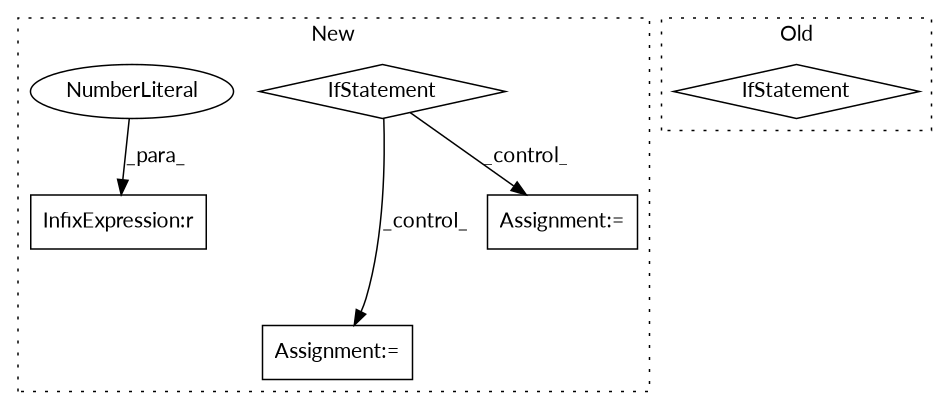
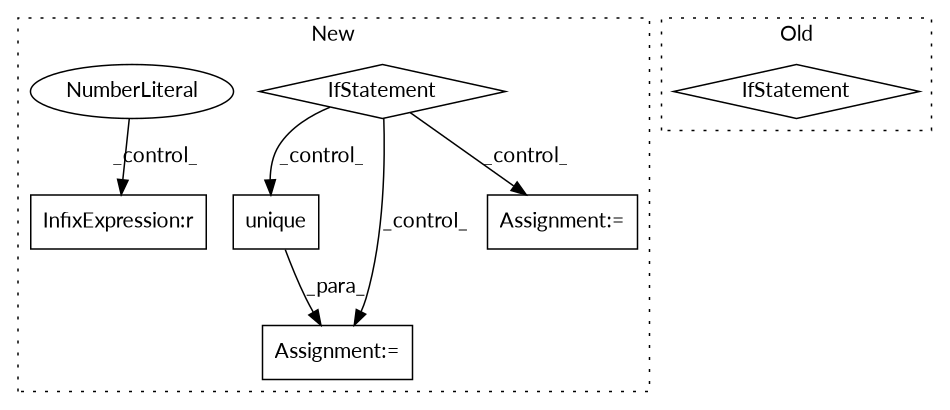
(156, 157) -> (156, 157)
none -> (276, 222)
